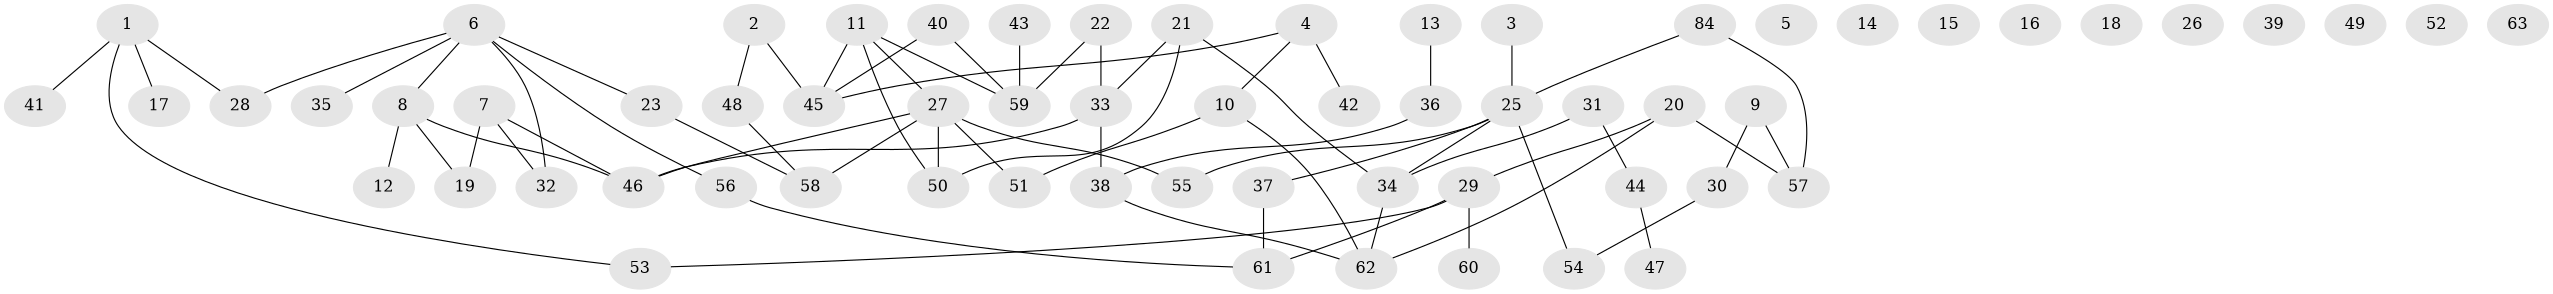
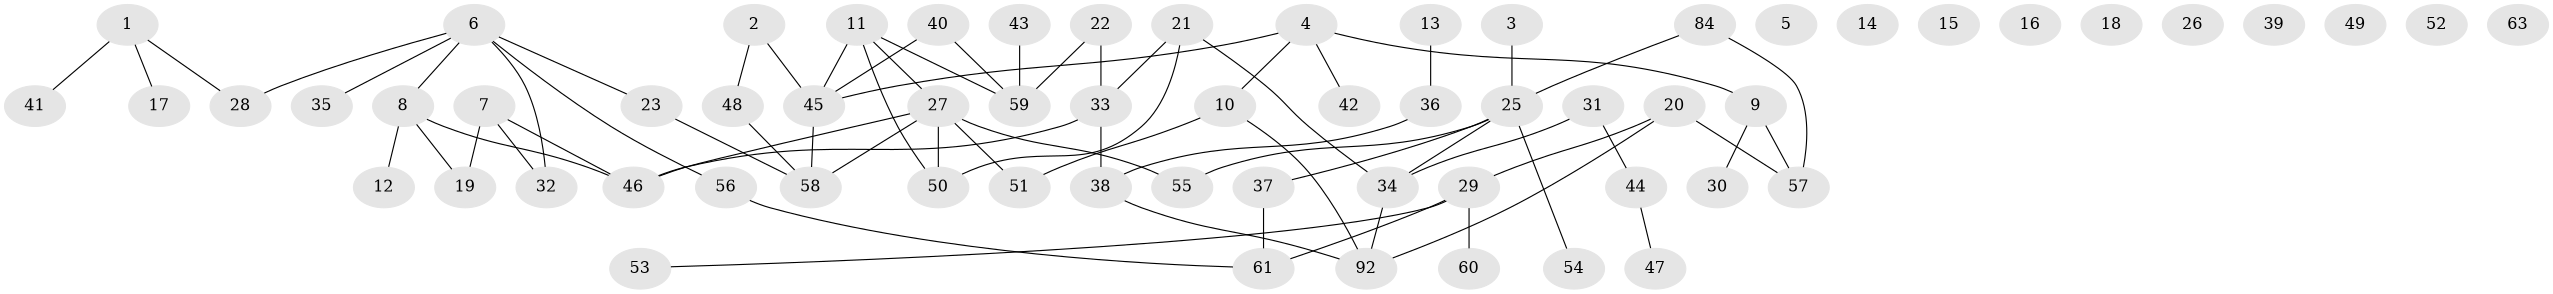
none -> (1534, 59)
none -> (812, 157)
(313, 214) -> none
(1653, 224) -> none
(1366, 269) -> (1366, 269)
